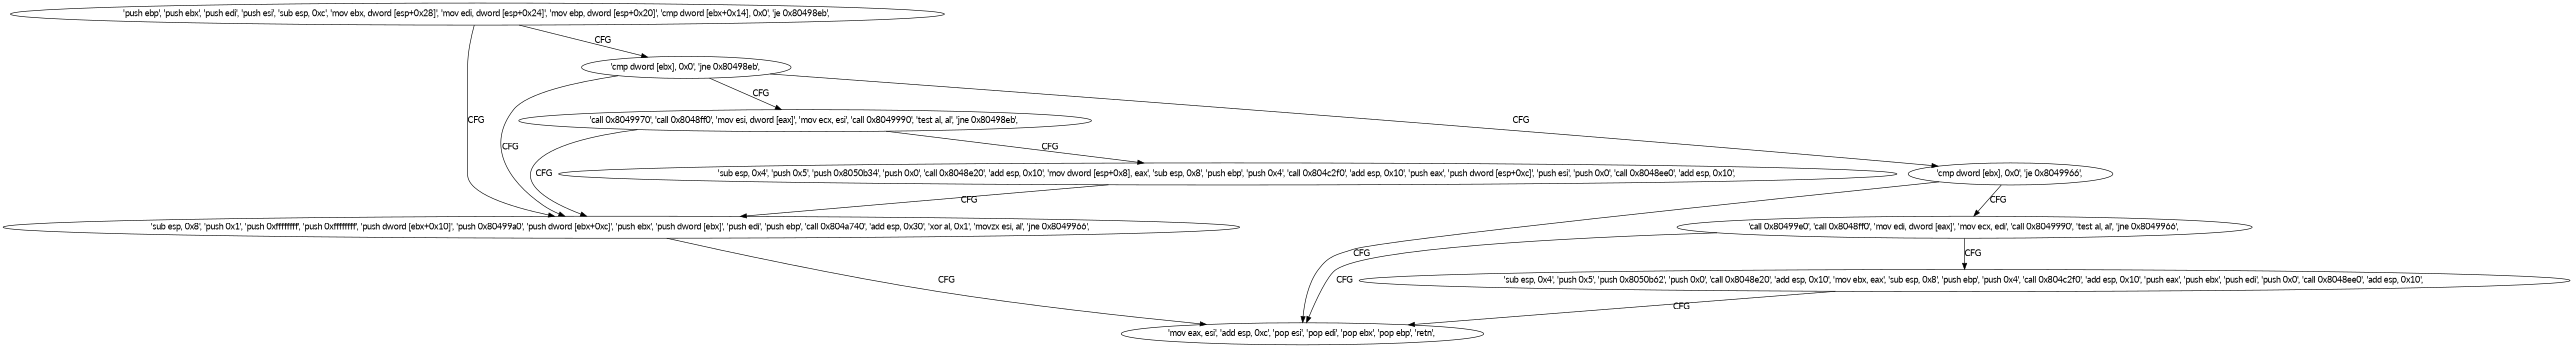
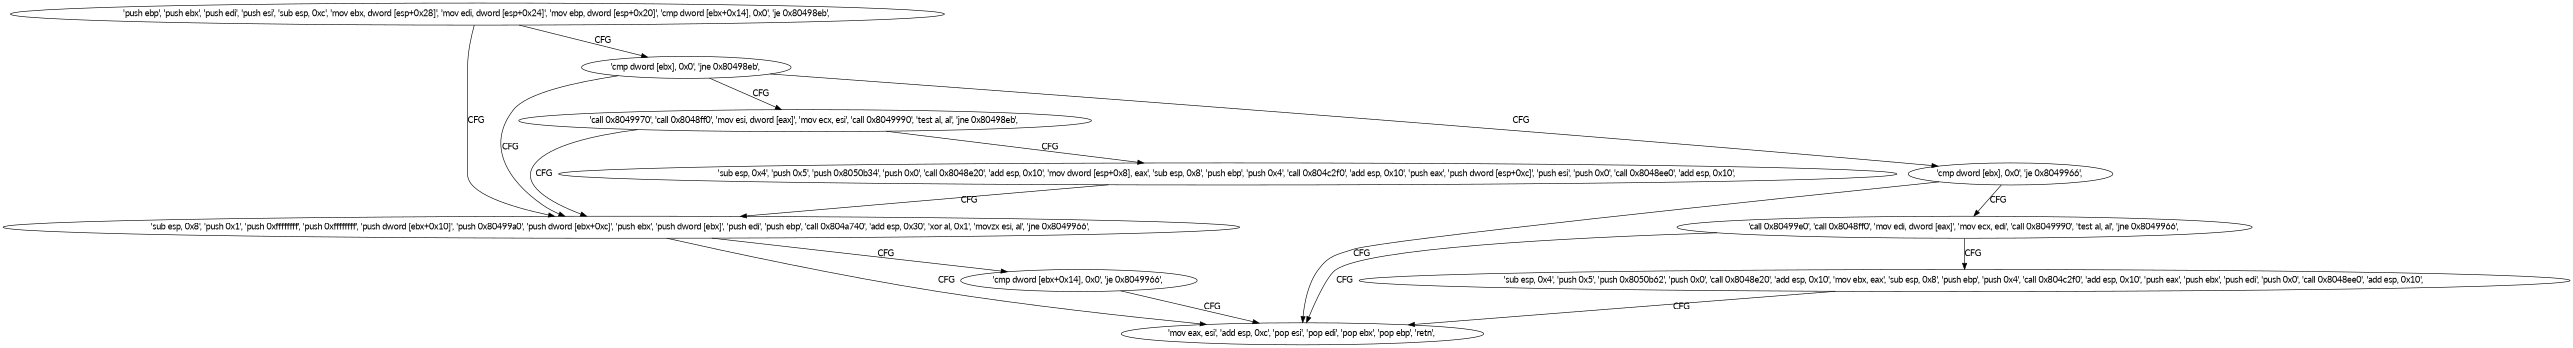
none -> (1079, 281)
